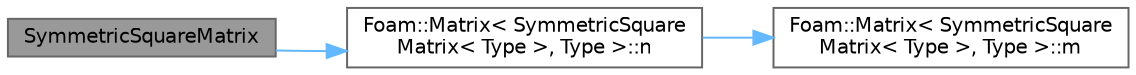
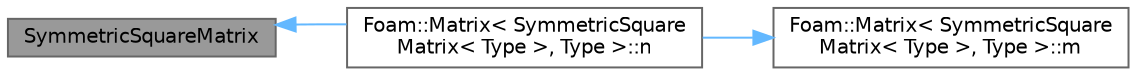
(301, 51) -> (321, 24)
